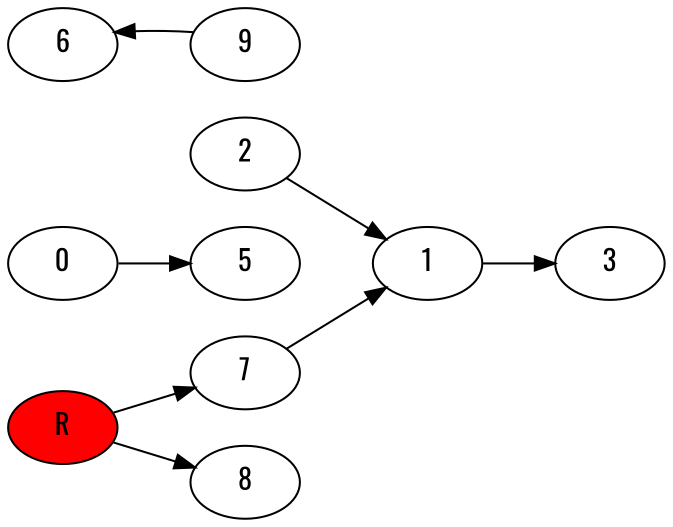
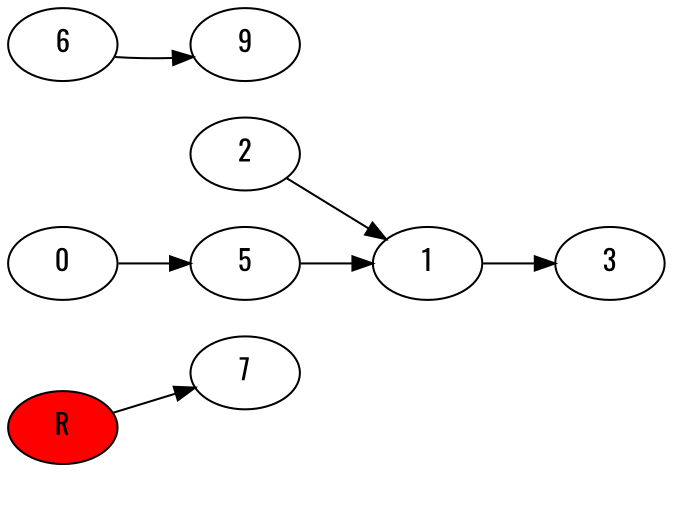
(164, 31) -> (144, 58)
(328, 324) -> (326, 263)
(245, 482) -> none
